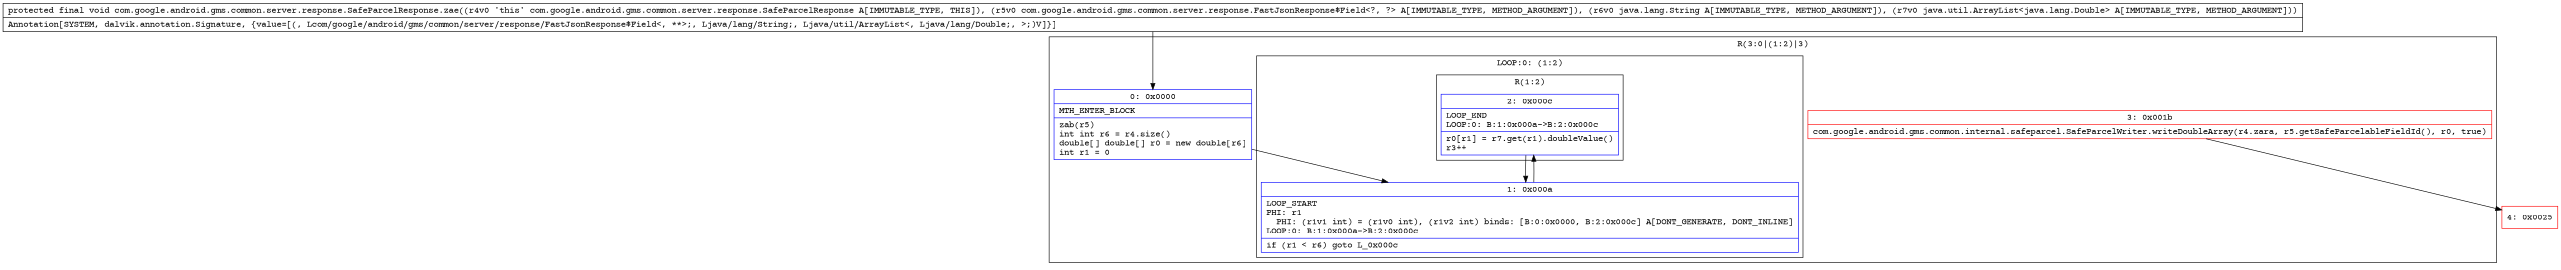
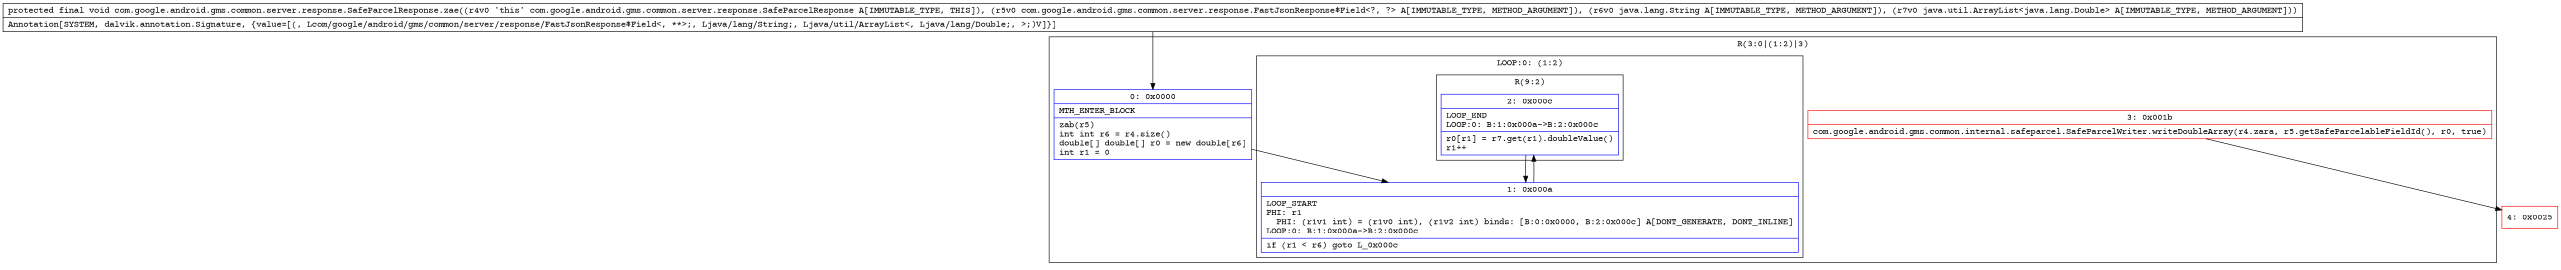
(1530, 82) -> (1530, 82)
(1456, 148) -> (1456, 148)
